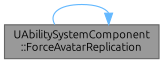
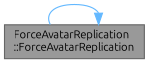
(82, 42) -> (74, 42)
